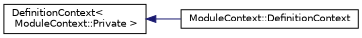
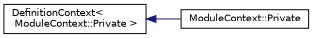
(270, 19) -> (245, 19)
